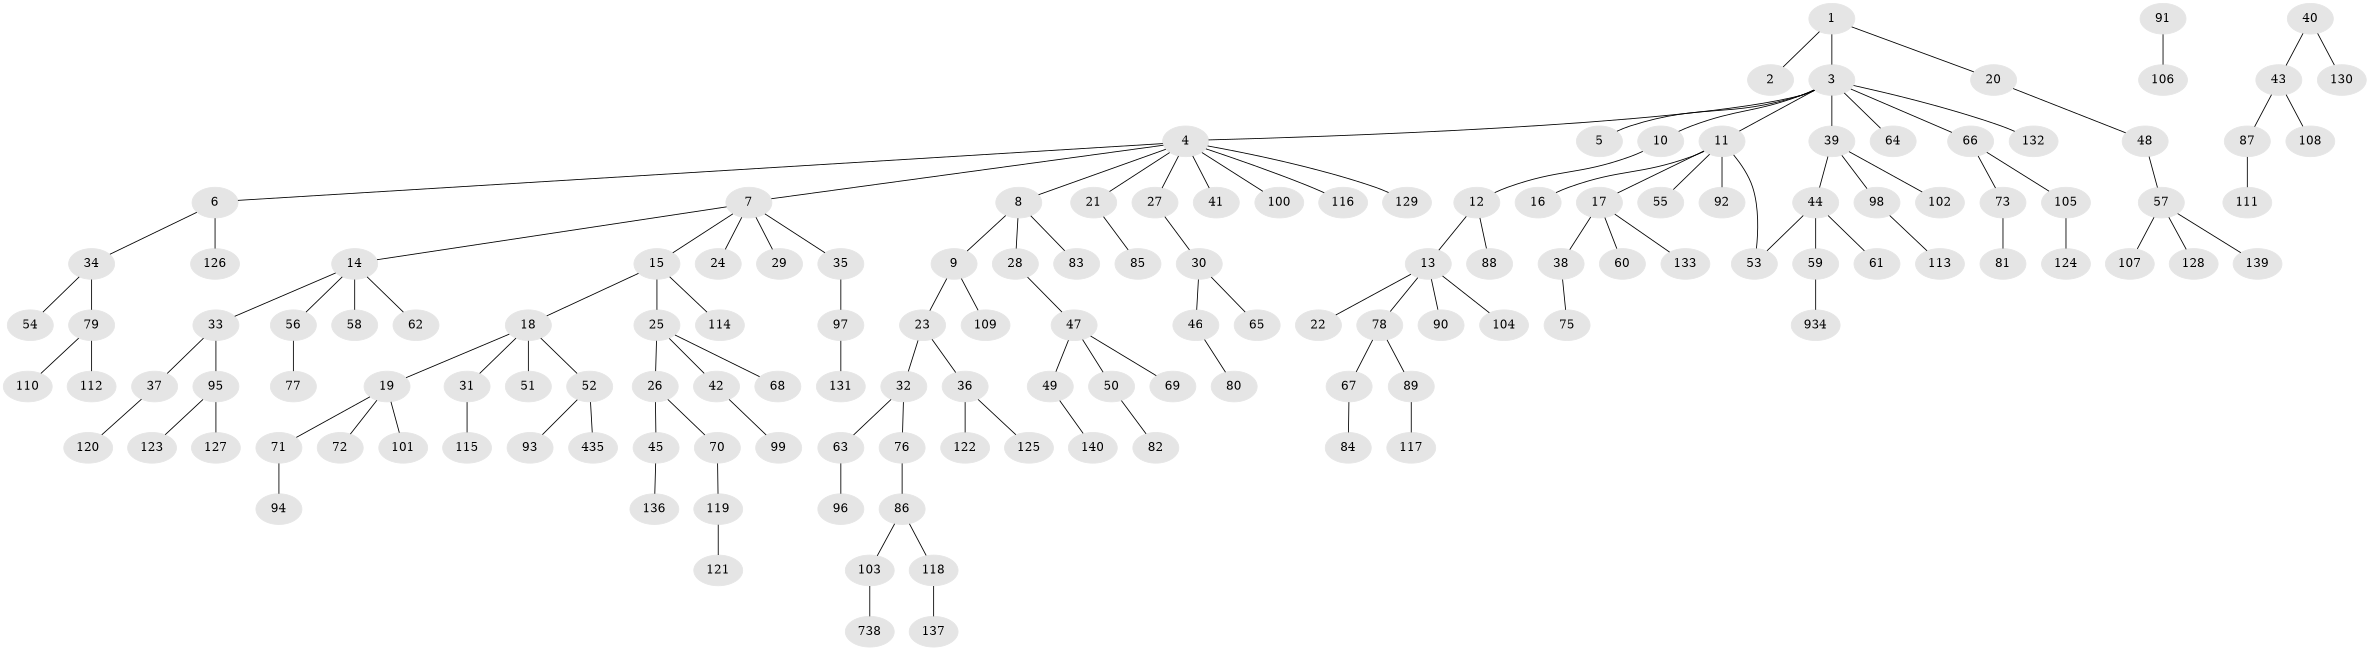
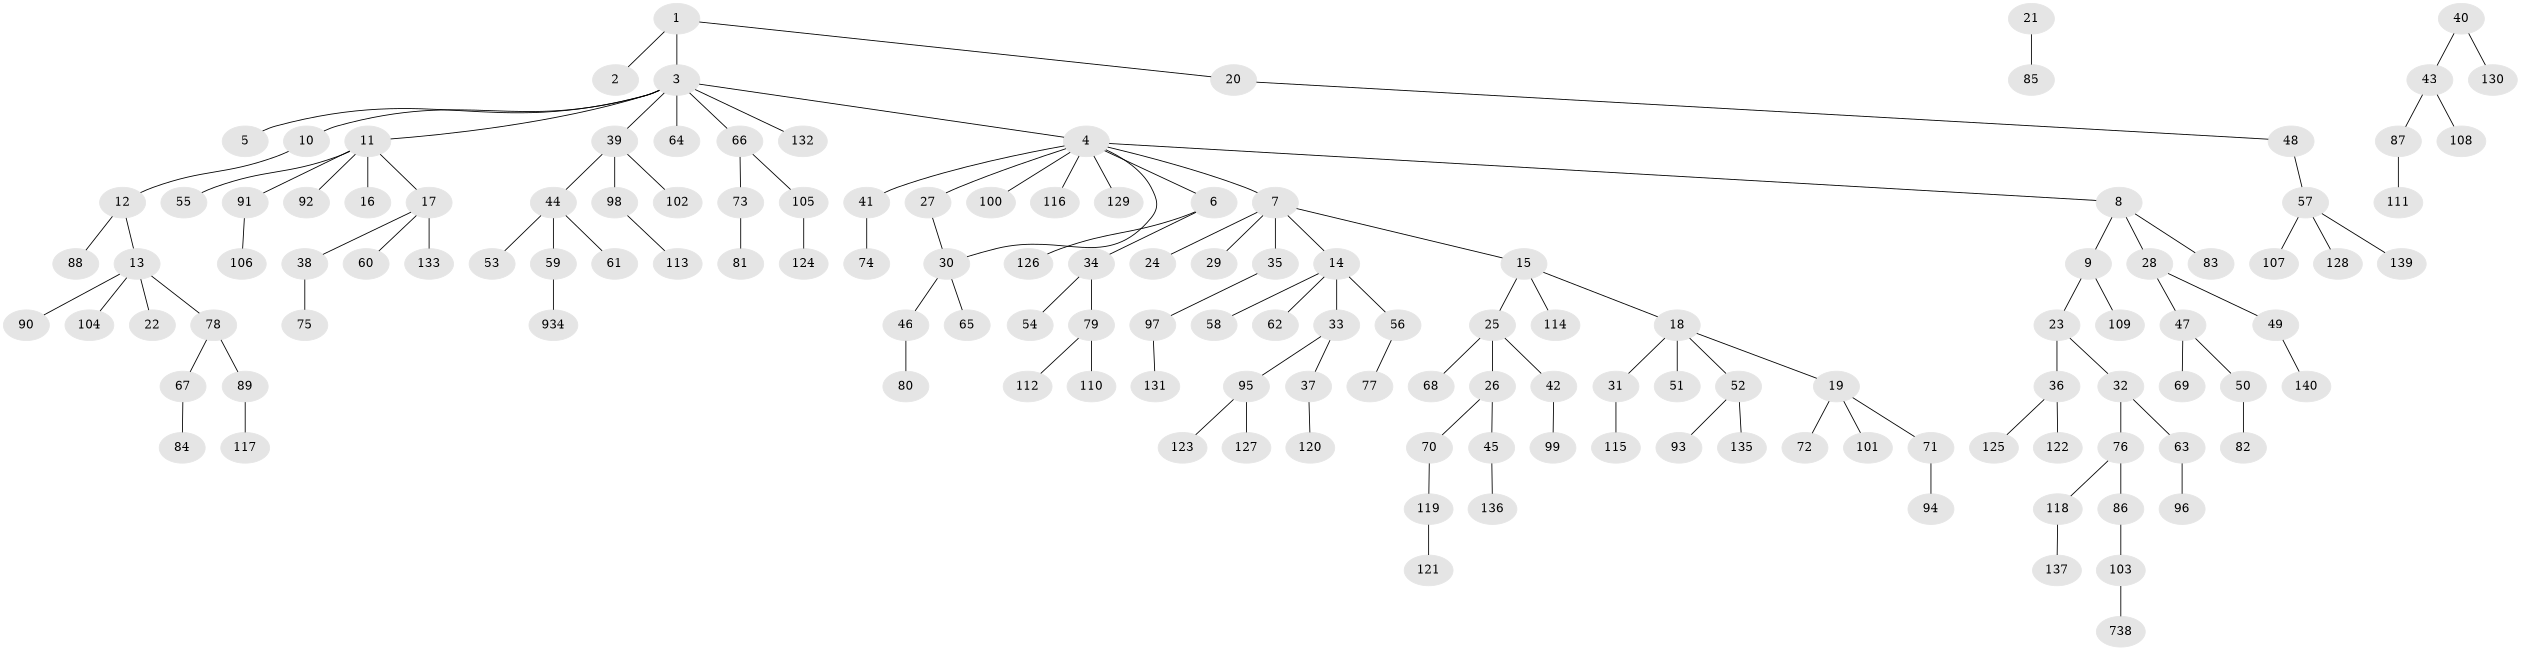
(1140, 172) -> (1109, 245)
(1755, 199) -> (307, 172)
none -> (867, 264)
(1062, 356) -> (2213, 295)
(593, 448) -> (1742, 448)
(918, 540) -> (2089, 478)
